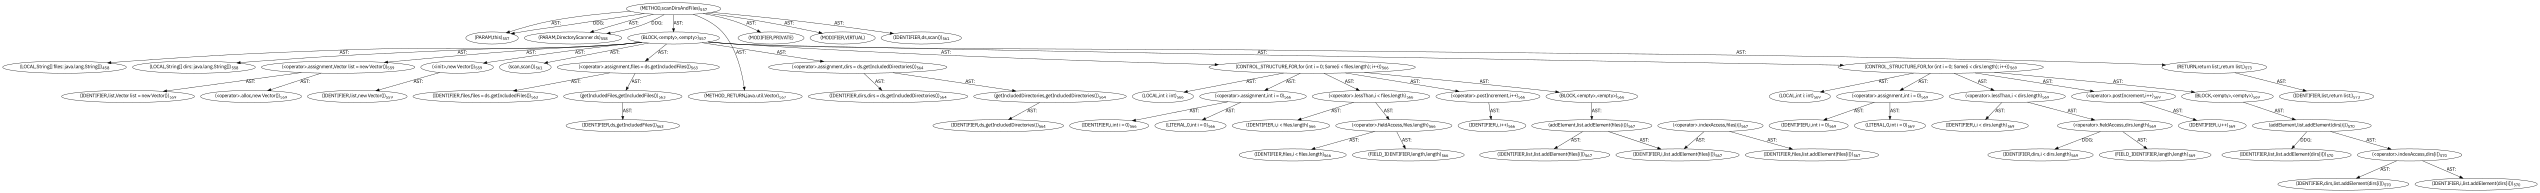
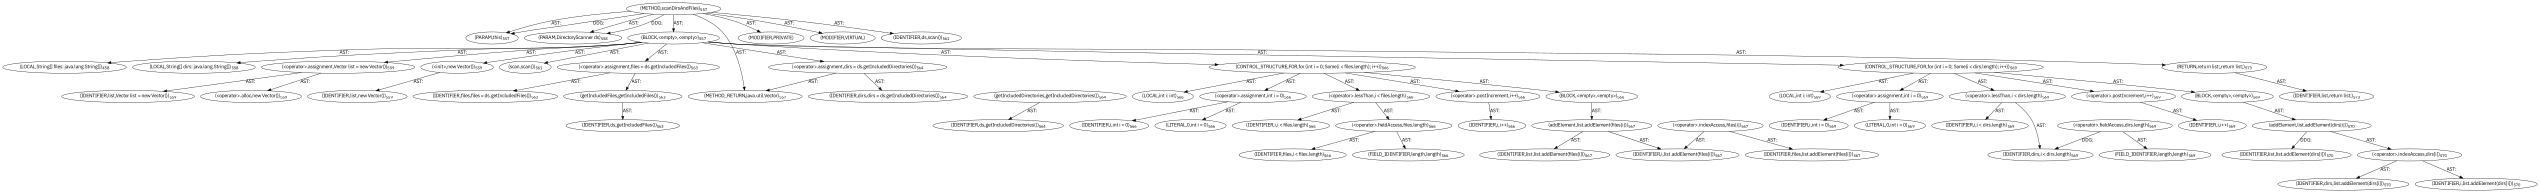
(953, 82) -> (803, 82)
(2059, 111) -> (2032, 121)
